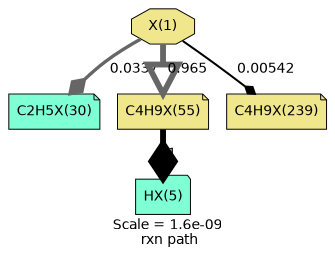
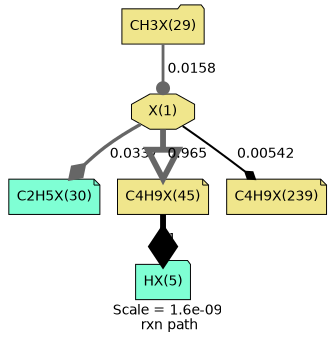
none -> (163, 26)
(163, 112) -> (163, 197)
